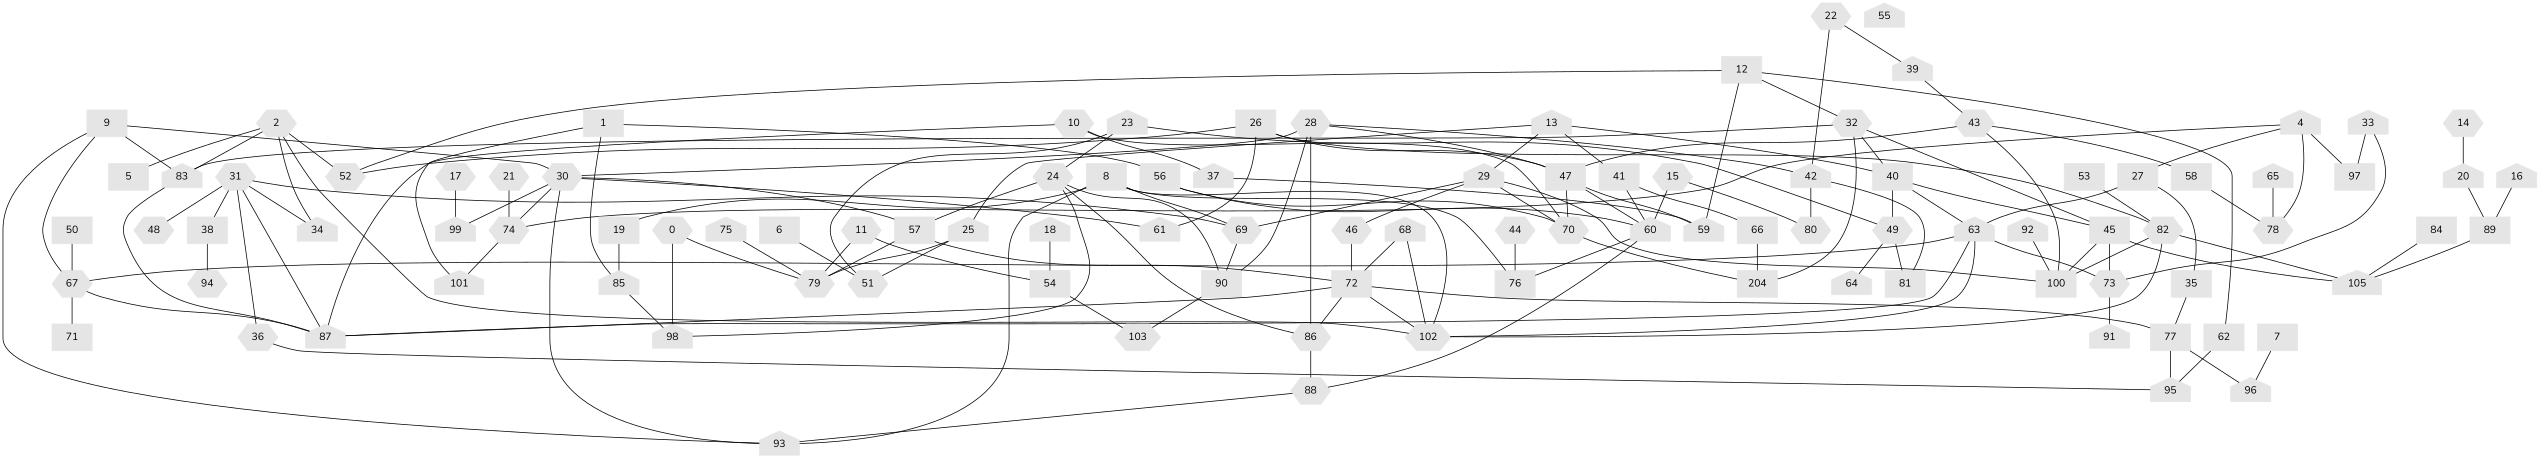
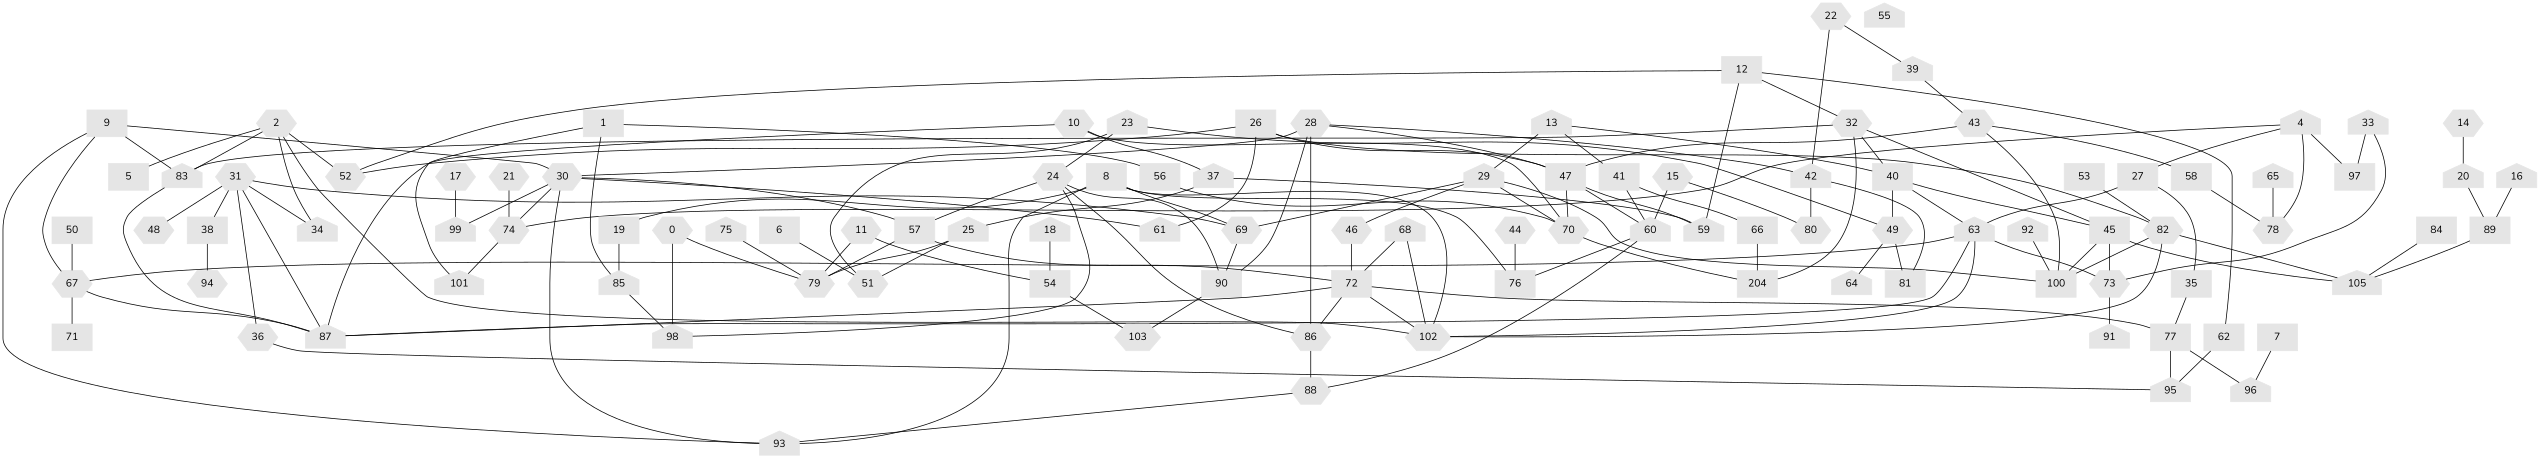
(1240, 145) -> (1122, 205)
(1406, 210) -> none
